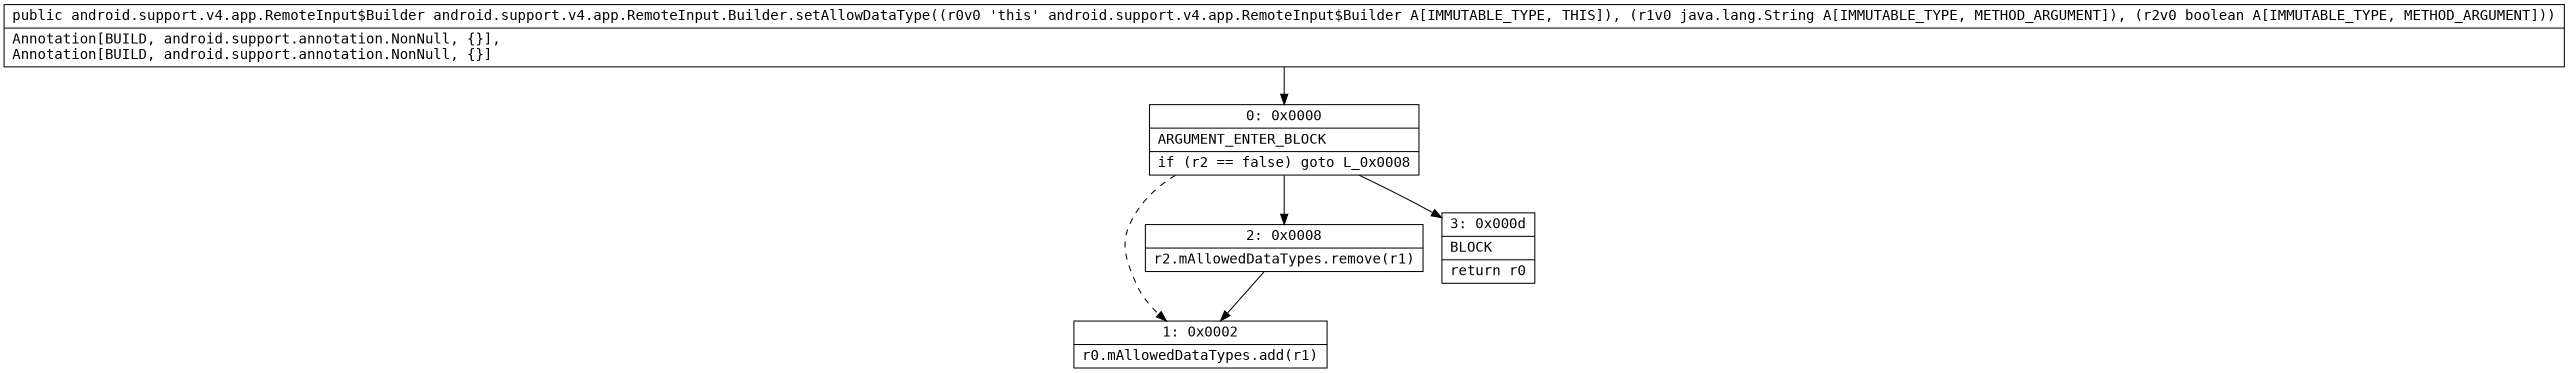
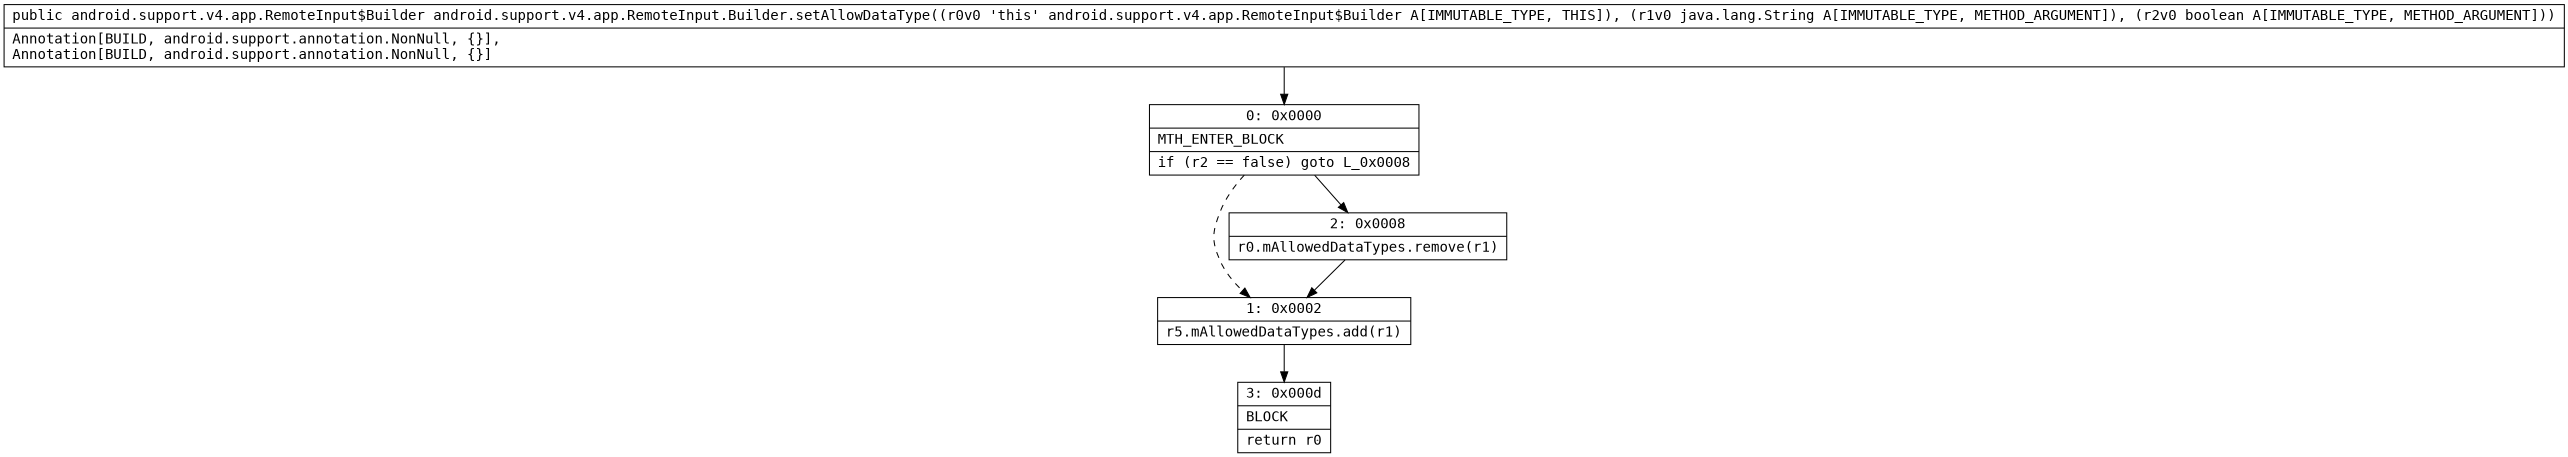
(1242, 139) -> (1221, 139)
(1396, 193) -> (1284, 358)
(1284, 259) -> (1368, 248)
(1200, 356) -> (1284, 332)
